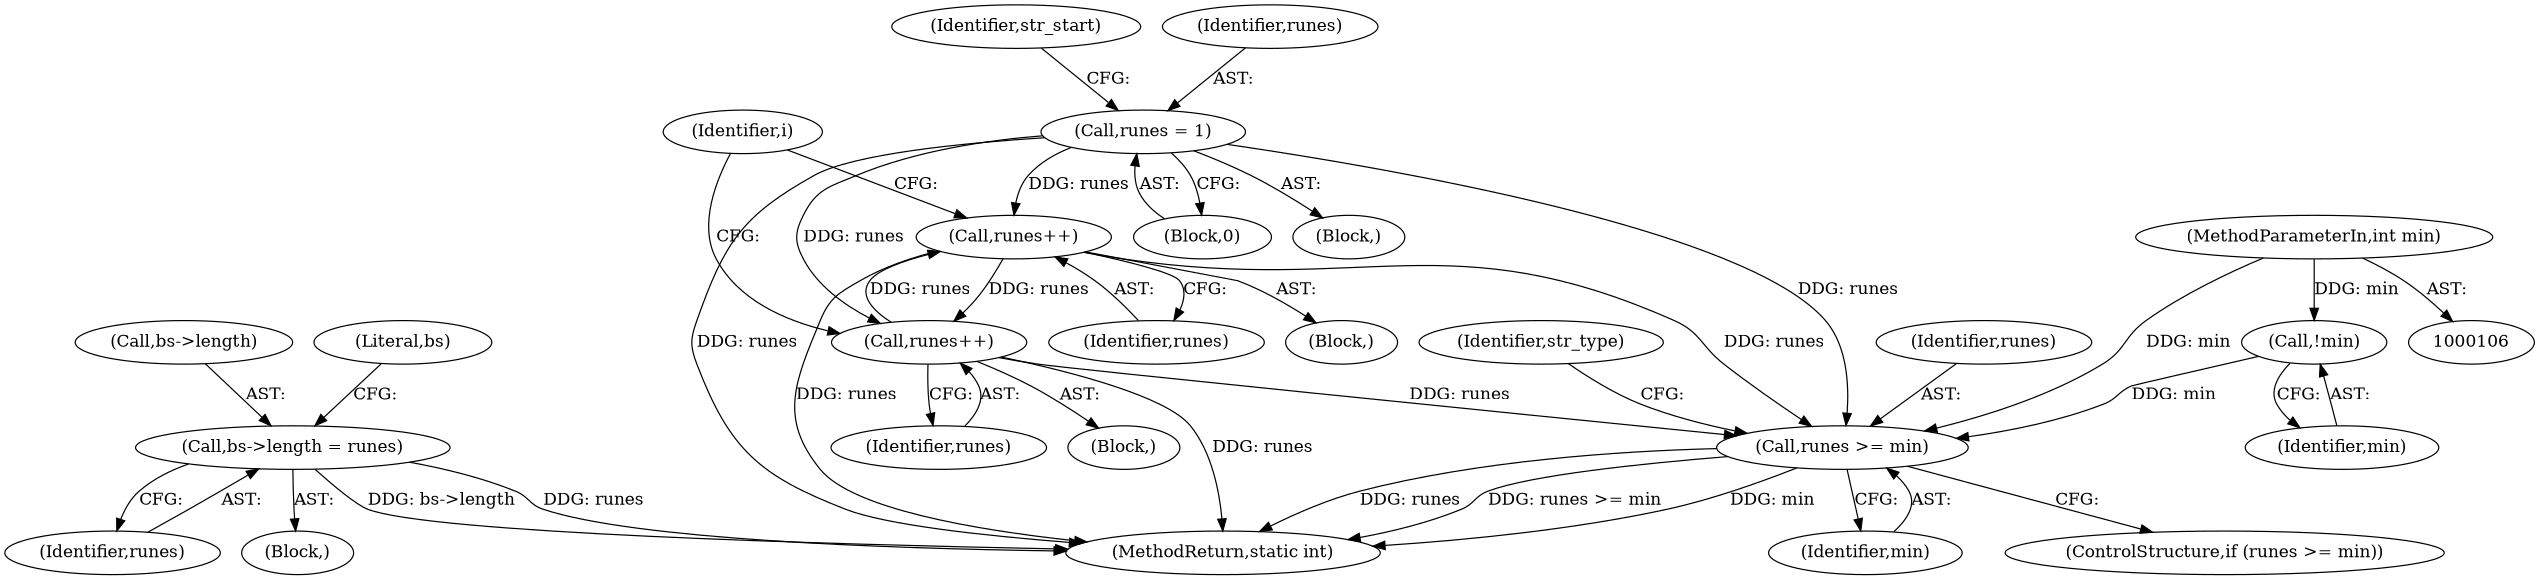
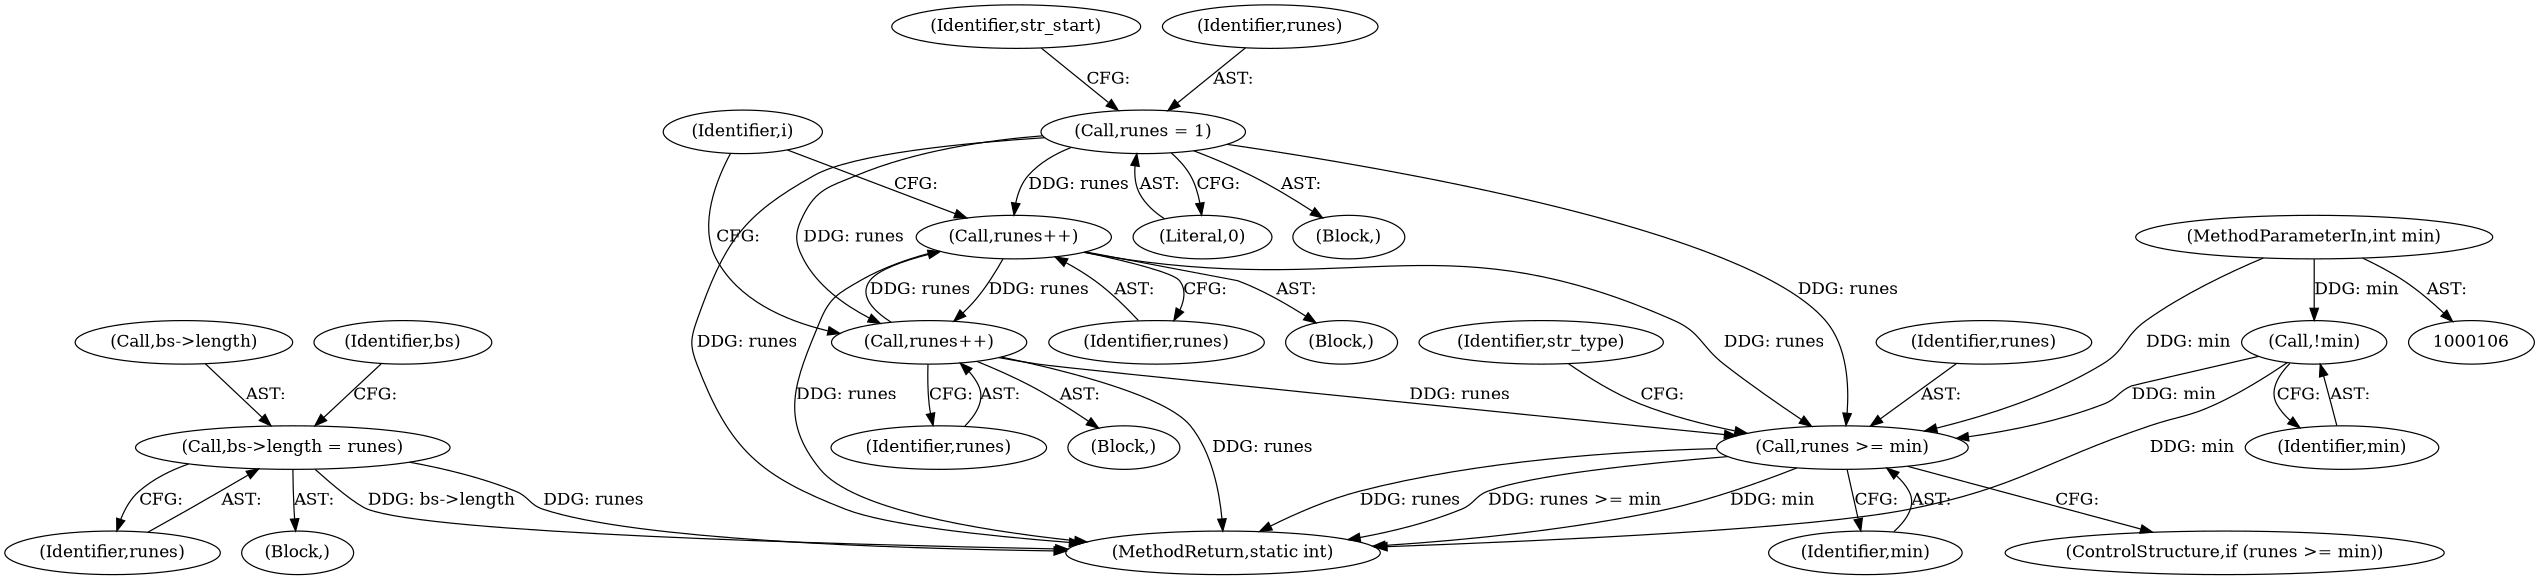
(1203, 237) -> (1203, 237)
(403, 342) -> (403, 342)
none -> (1875, 515)
